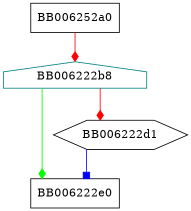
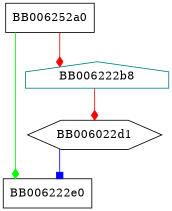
(42, 129) -> (15, 101)
(121, 135) -> (95, 135)
